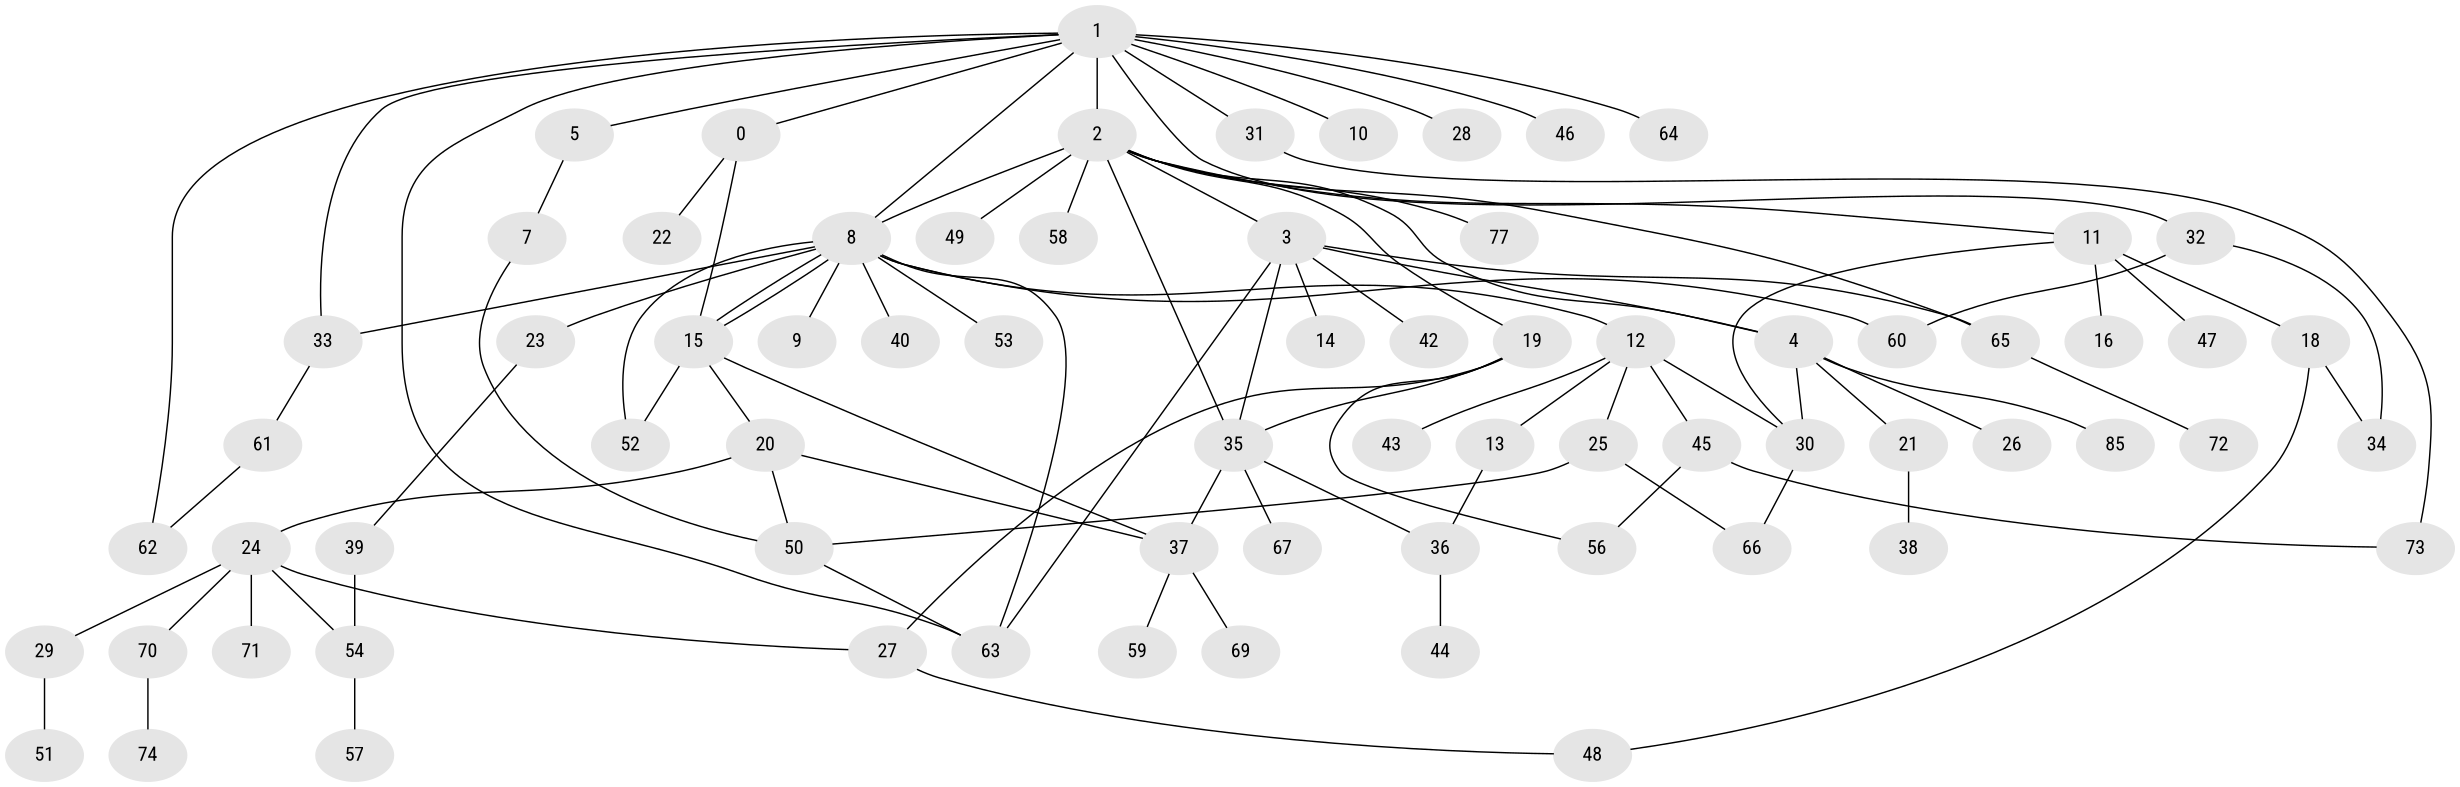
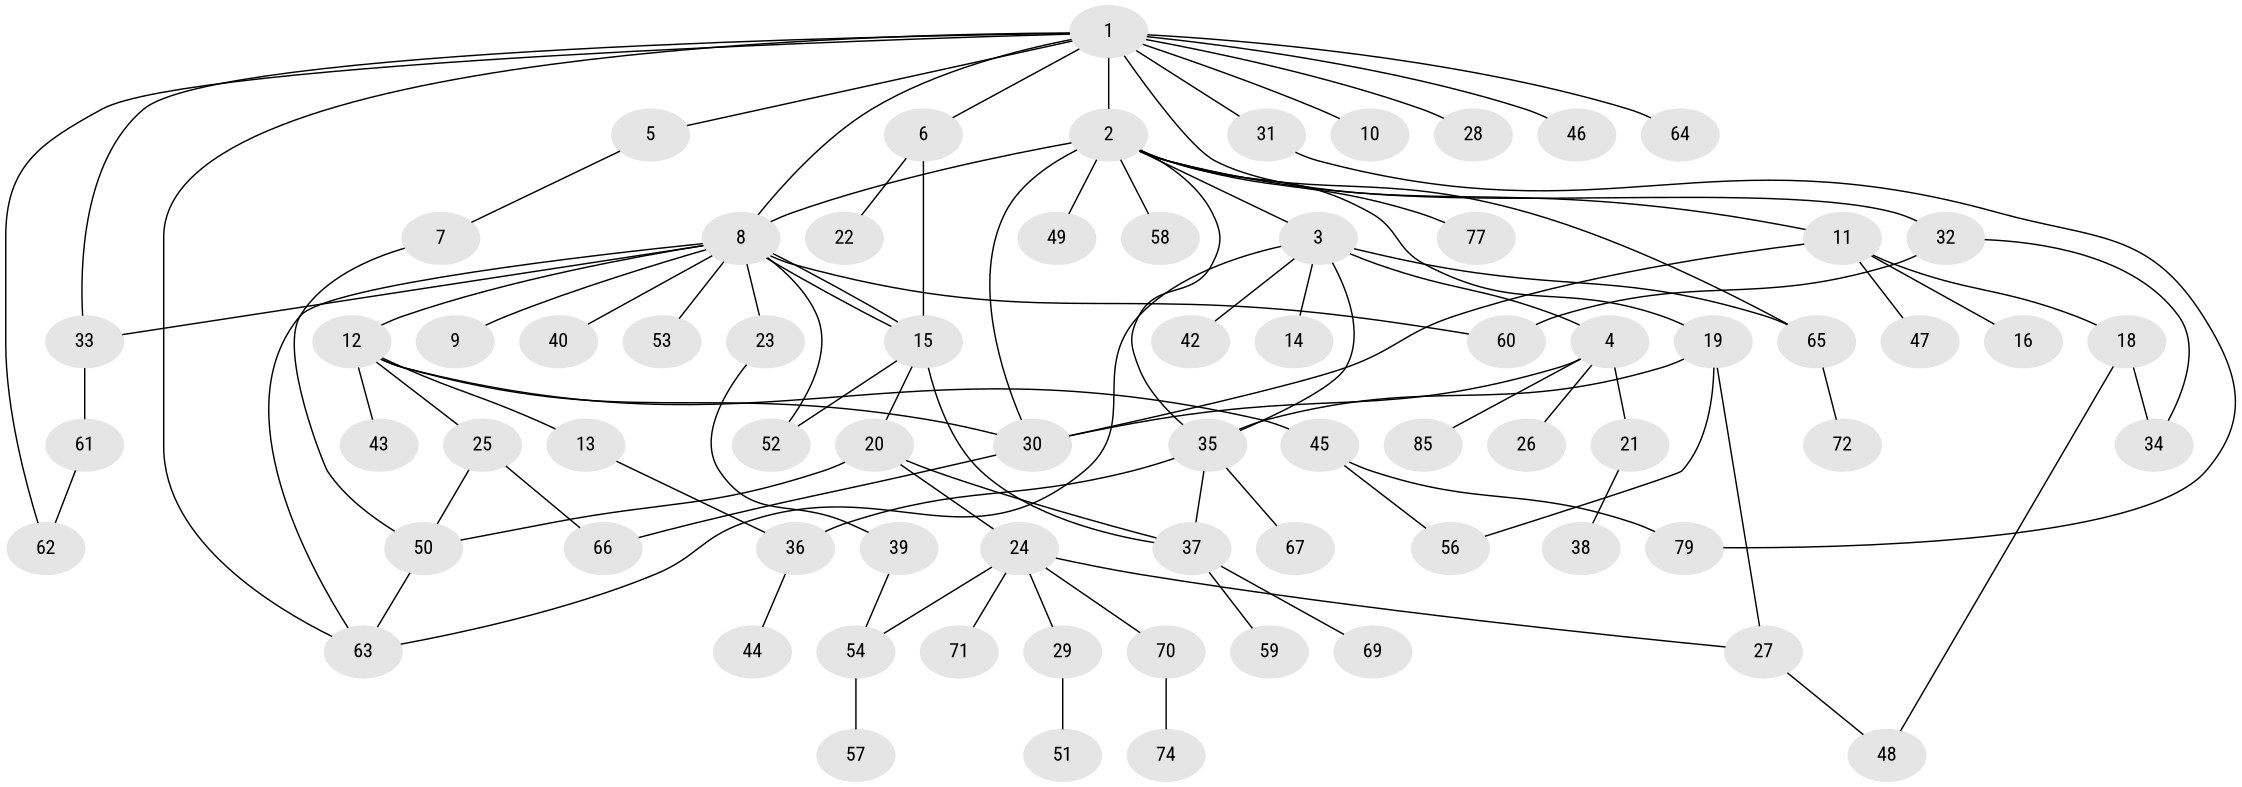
(741, 135) -> (923, 135)
(1423, 245) -> (990, 269)
(2416, 549) -> (1685, 549)
